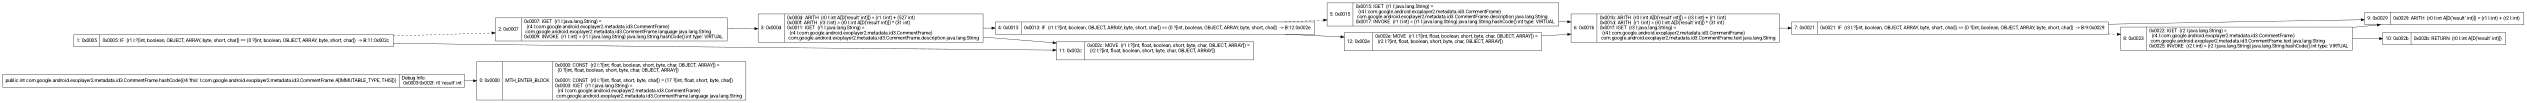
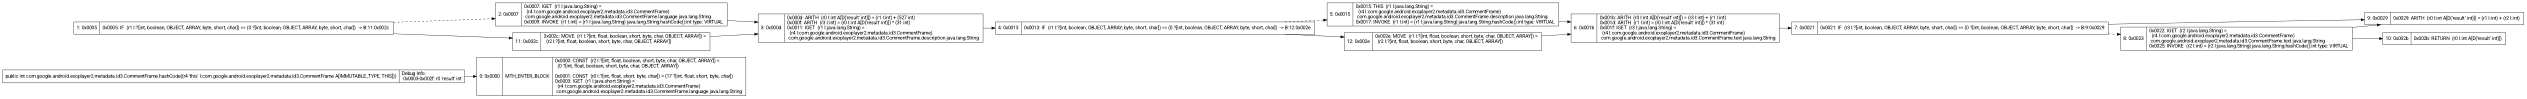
(1395, 7) -> (1395, 7)
(1018, 40) -> (732, 35)
(594, 86) -> (595, 81)
